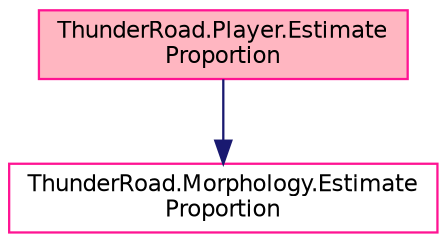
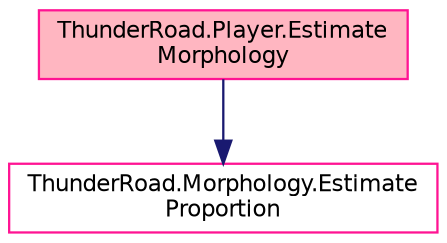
(223, 45) -> (223, 45)
